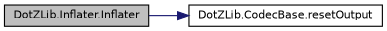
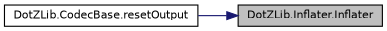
(163, 16) -> (212, 16)
